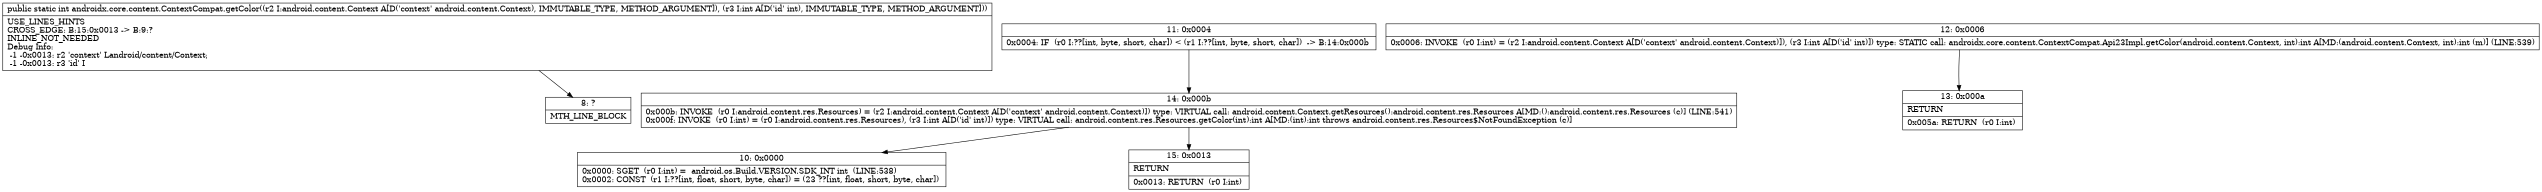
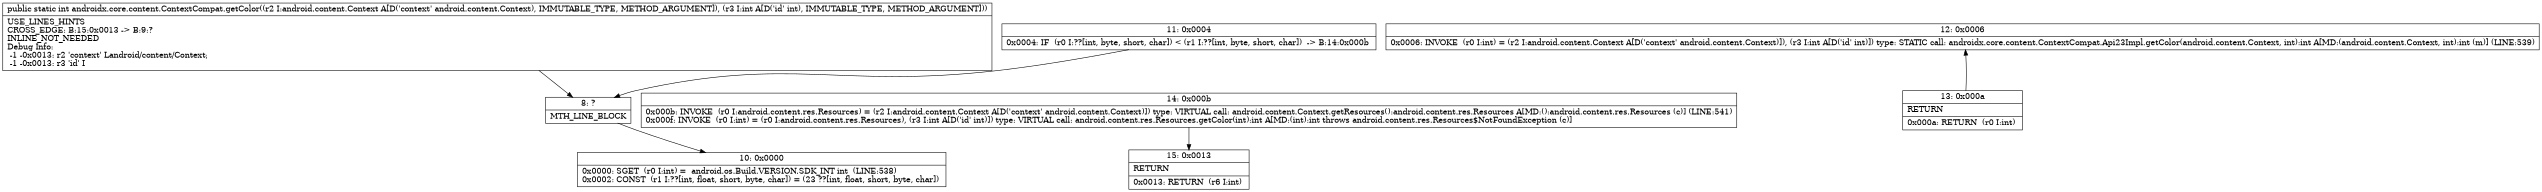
(1959, 67) -> (1966, 73)
(1189, 69) -> (874, 76)
(1963, 123) -> (1963, 123)
(978, 140) -> (659, 138)
(1189, 182) -> (1189, 182)
